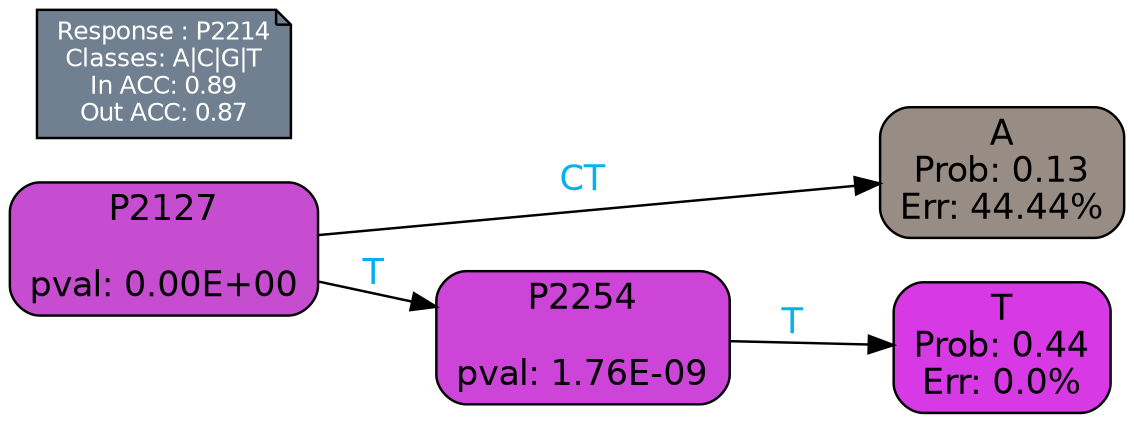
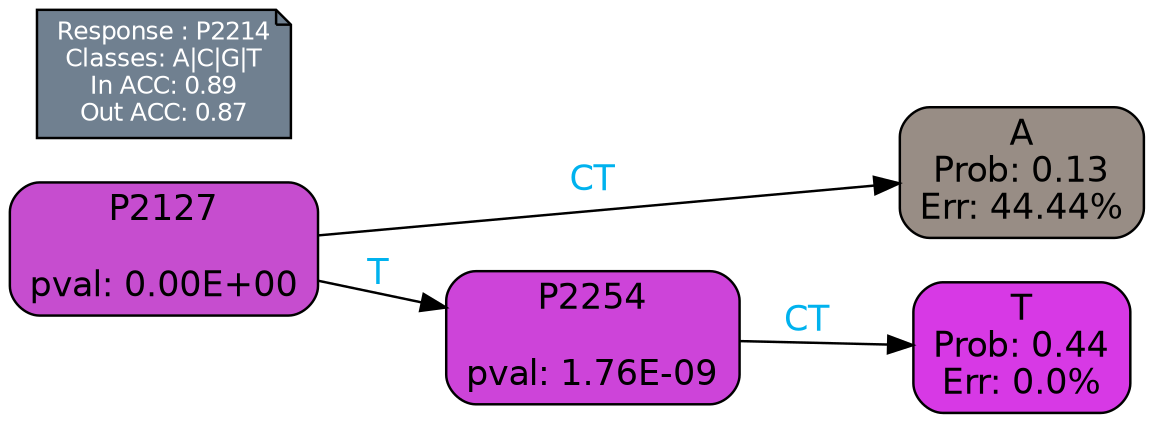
(793, 324) -> (807, 322)
